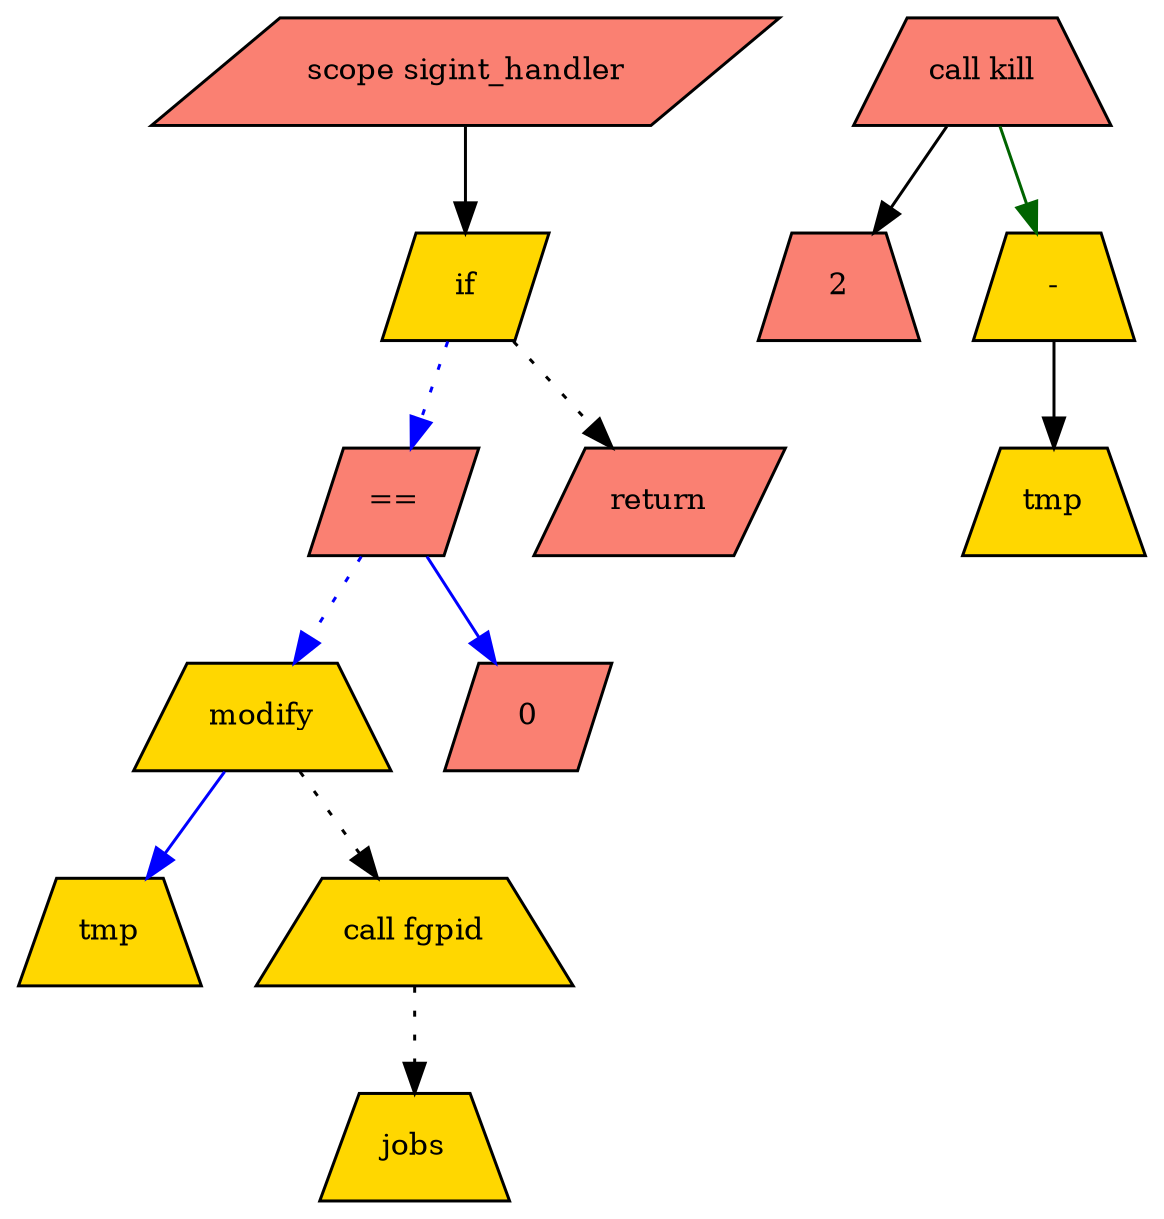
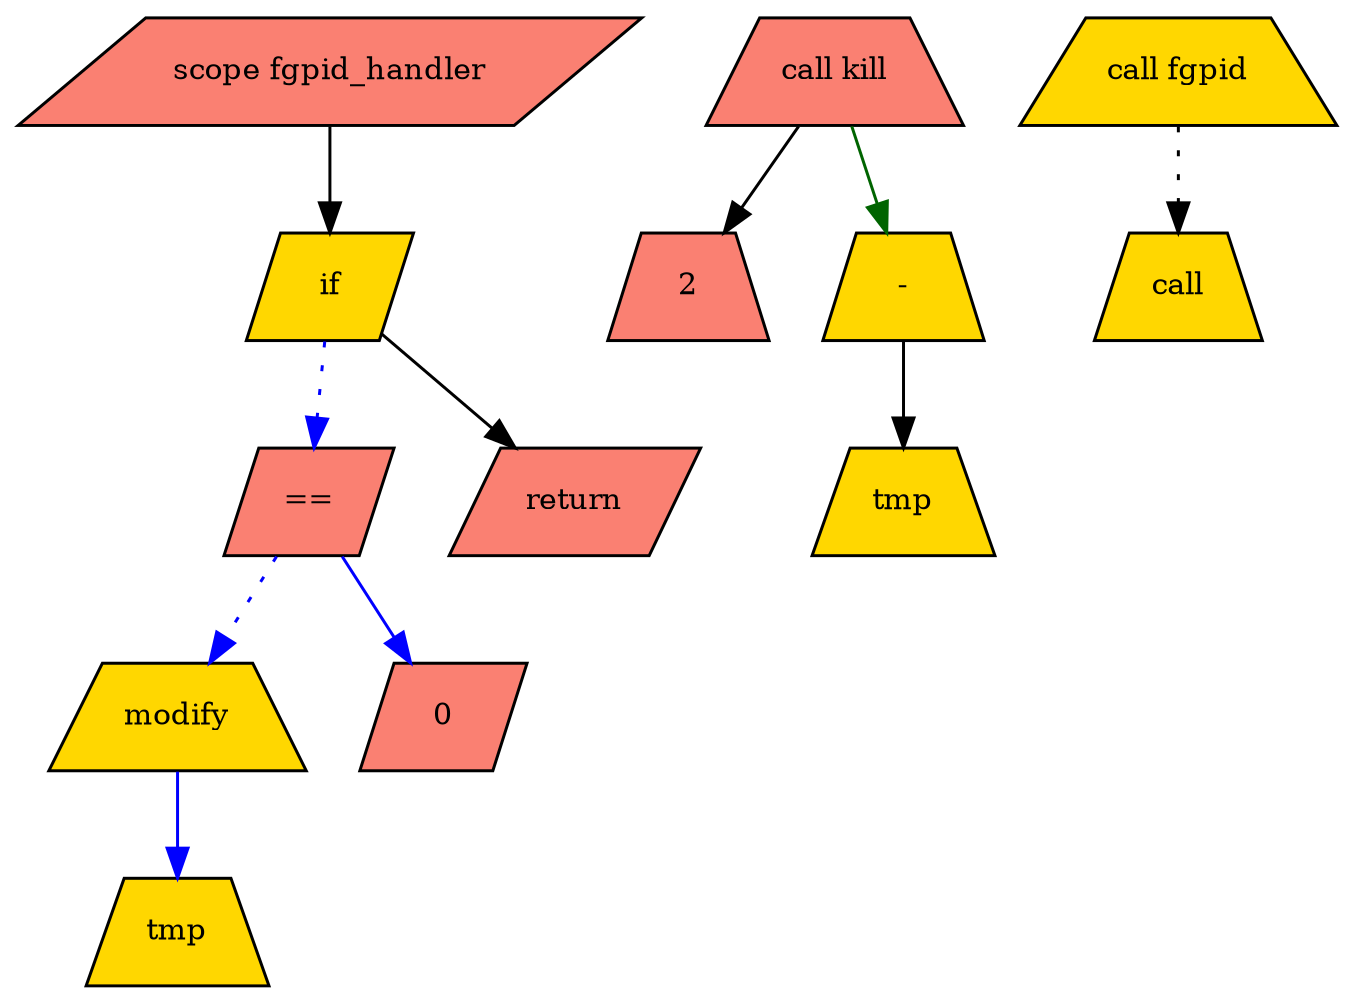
(465, 72) -> (330, 72)
(552, 383) -> (437, 381)
(330, 812) -> none
(415, 1147) -> (1178, 287)
